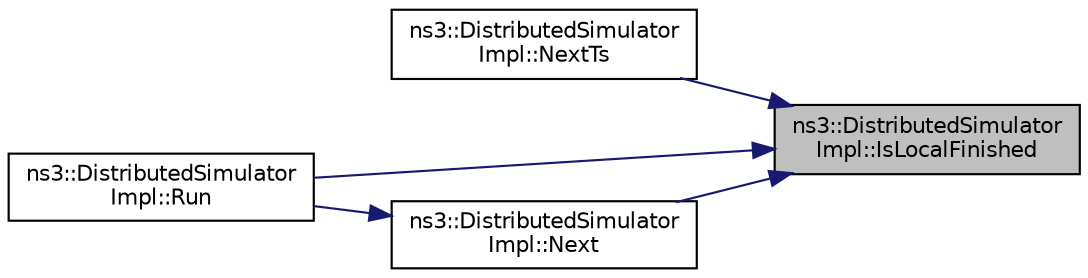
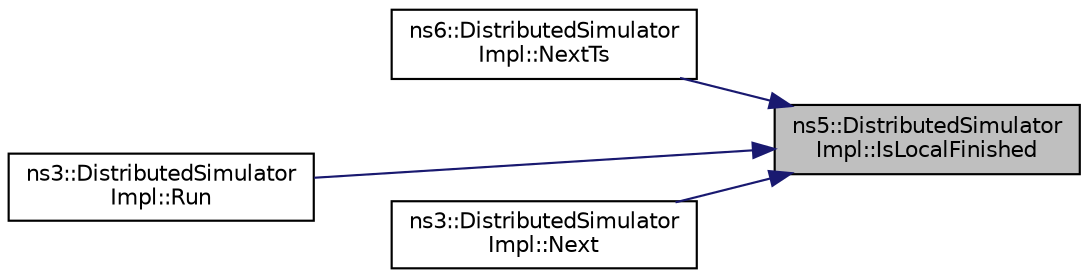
(544, 44) -> (544, 44)
(927, 140) -> (927, 140)
(342, 210) -> none
